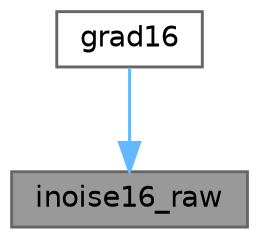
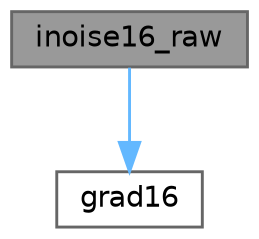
(130, 105) -> (130, 105)
